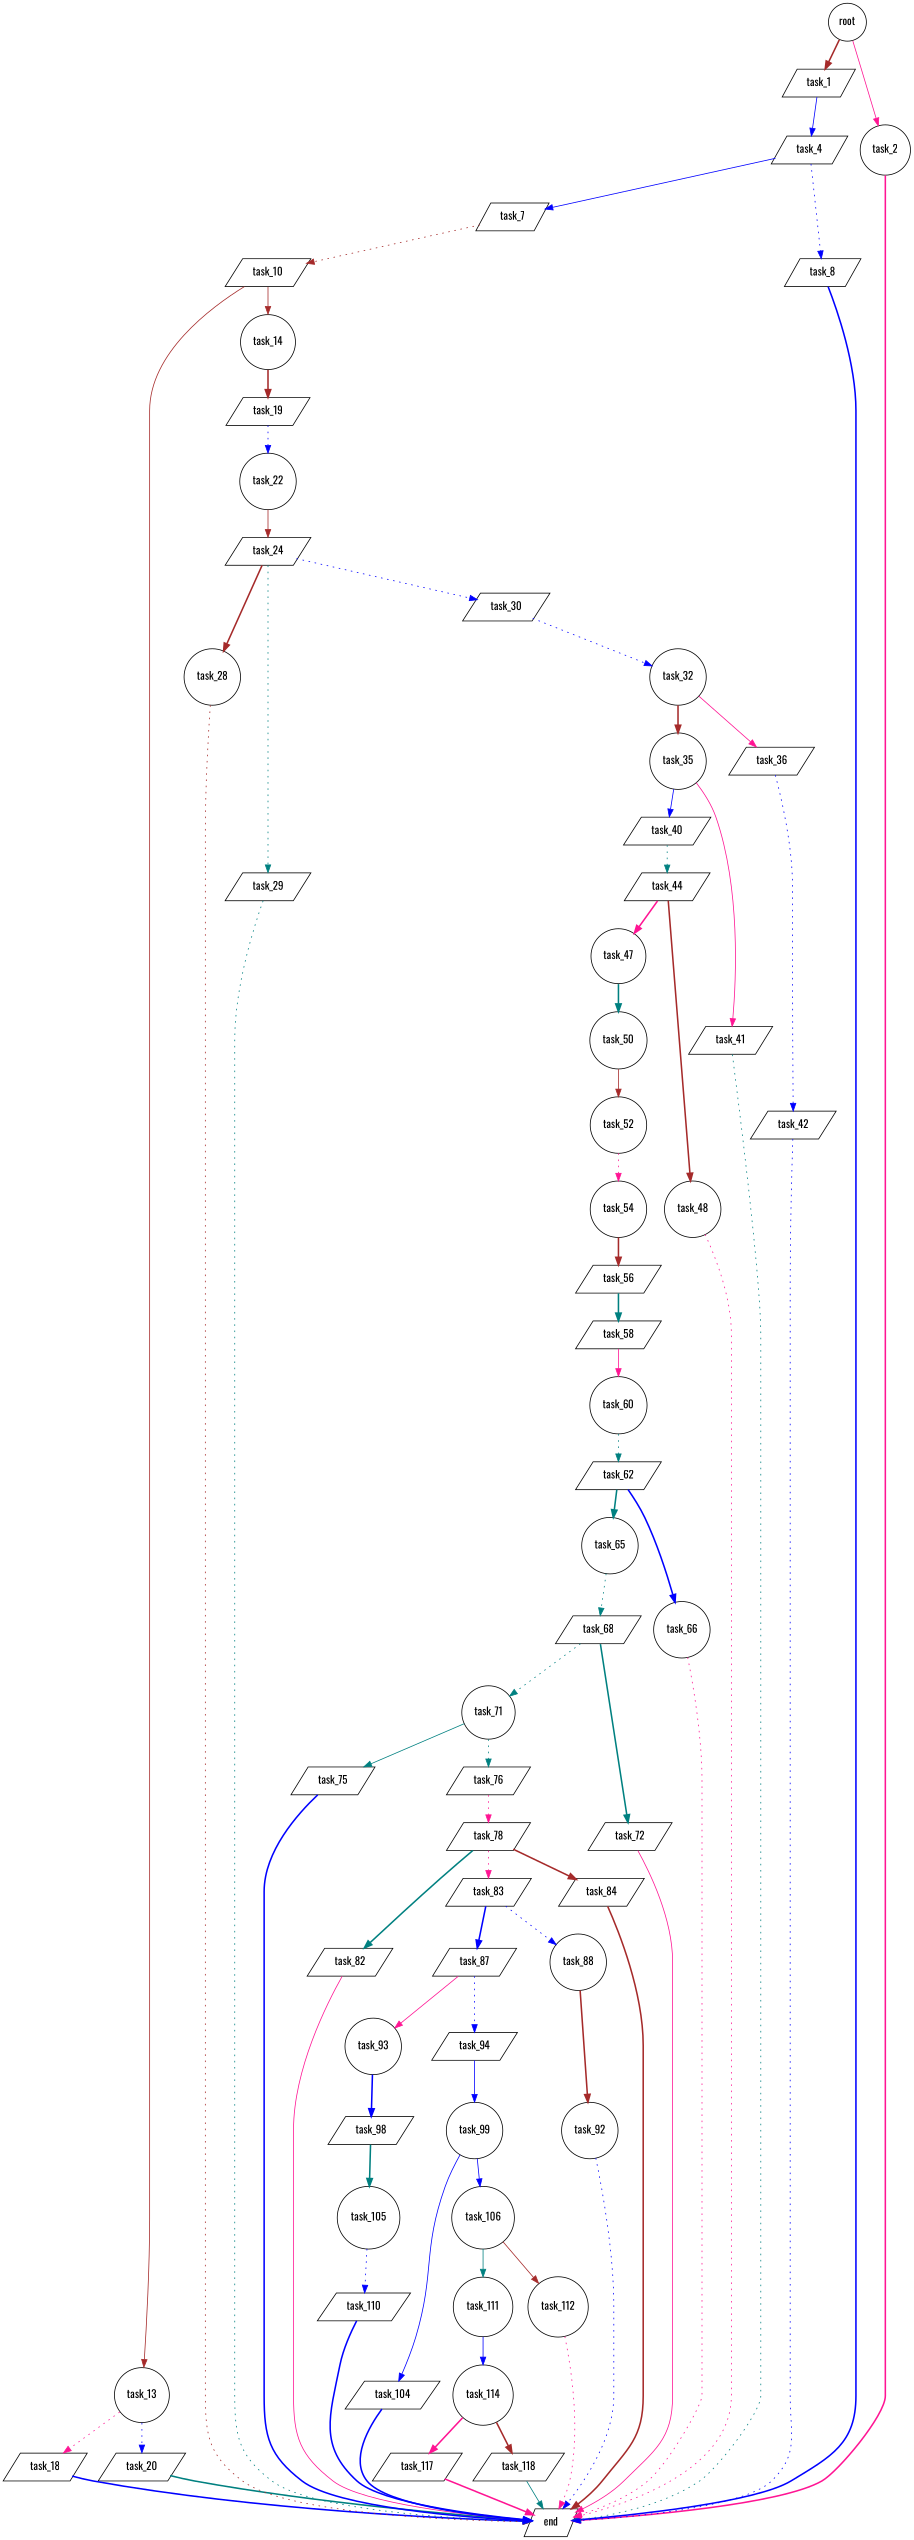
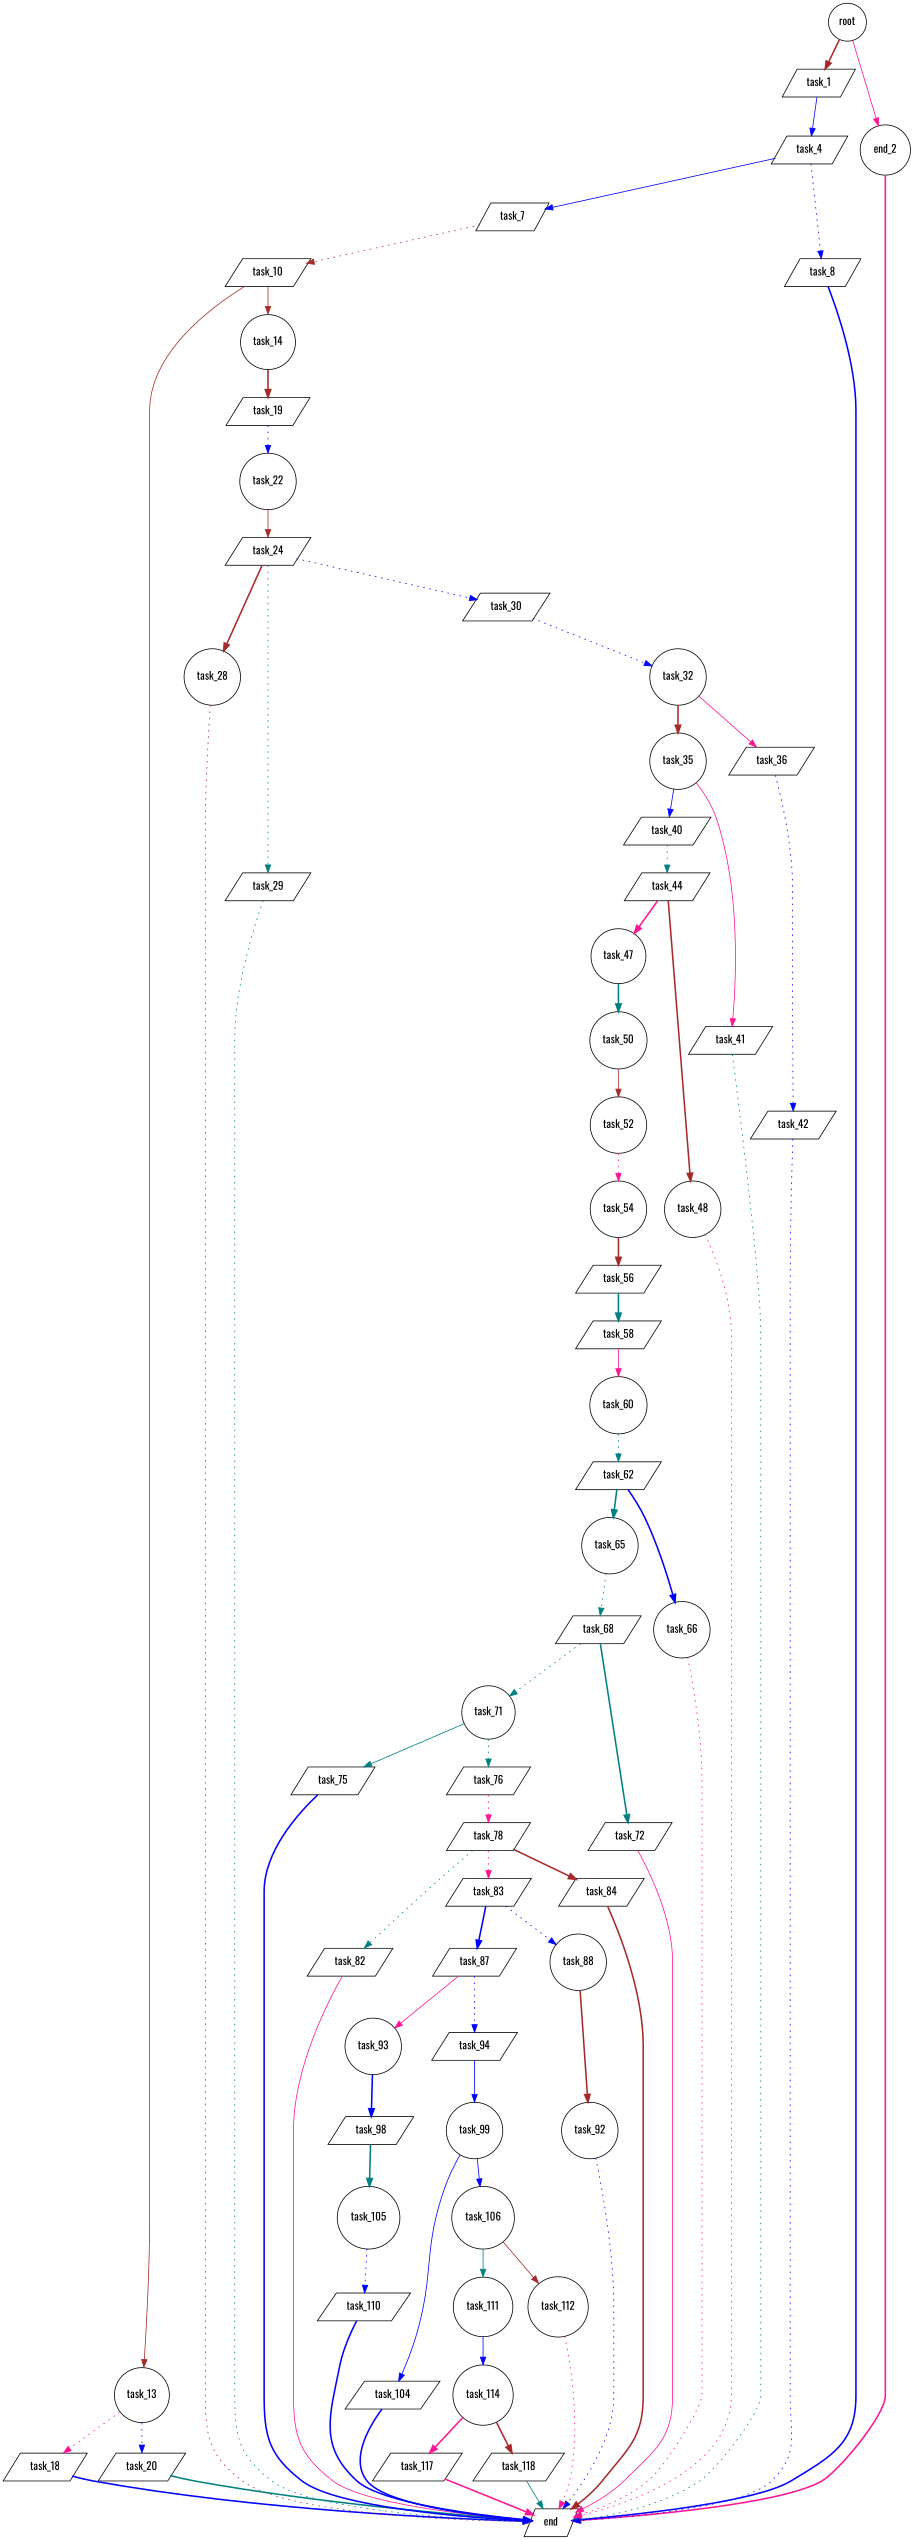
(885, 150) -> (885, 150)
(421, 1896) -> (421, 1896)
